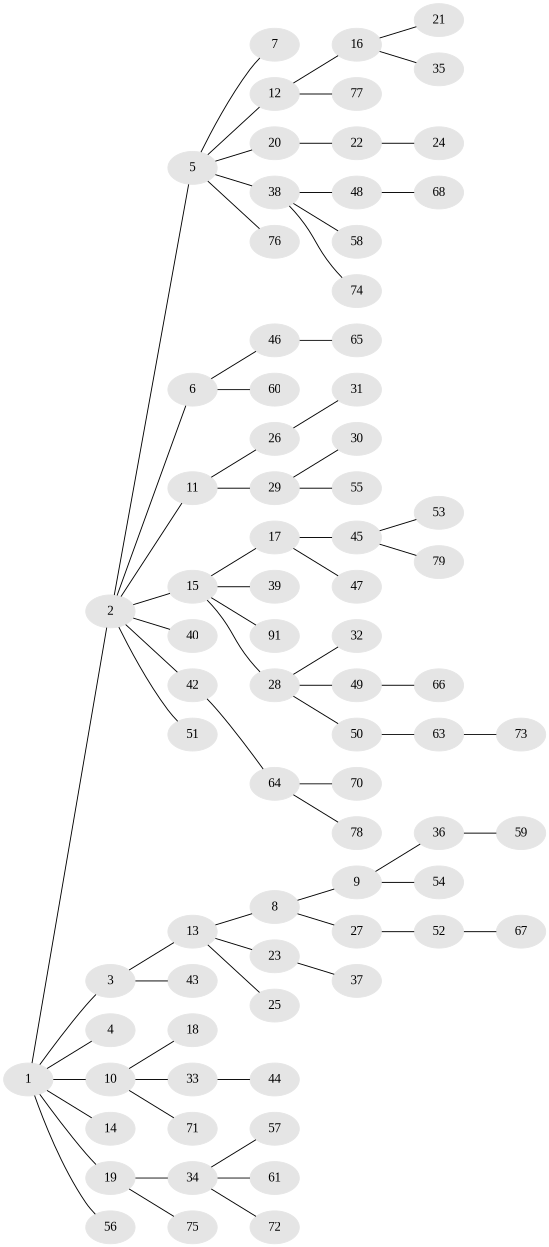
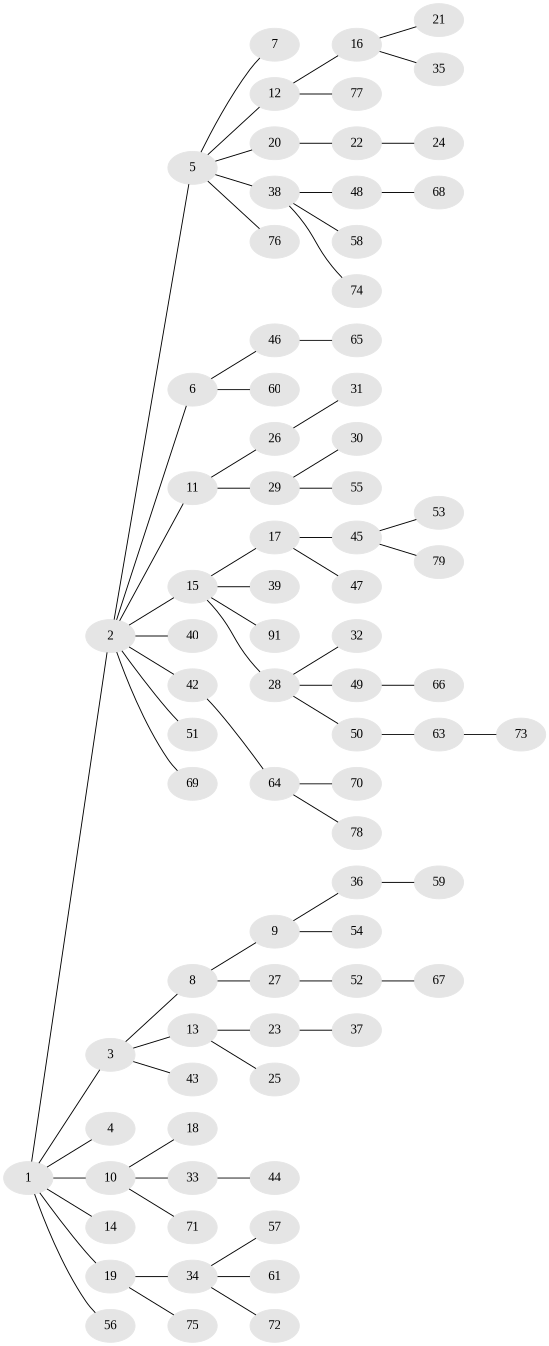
none -> (193, 784)
(234, 919) -> (152, 1018)
